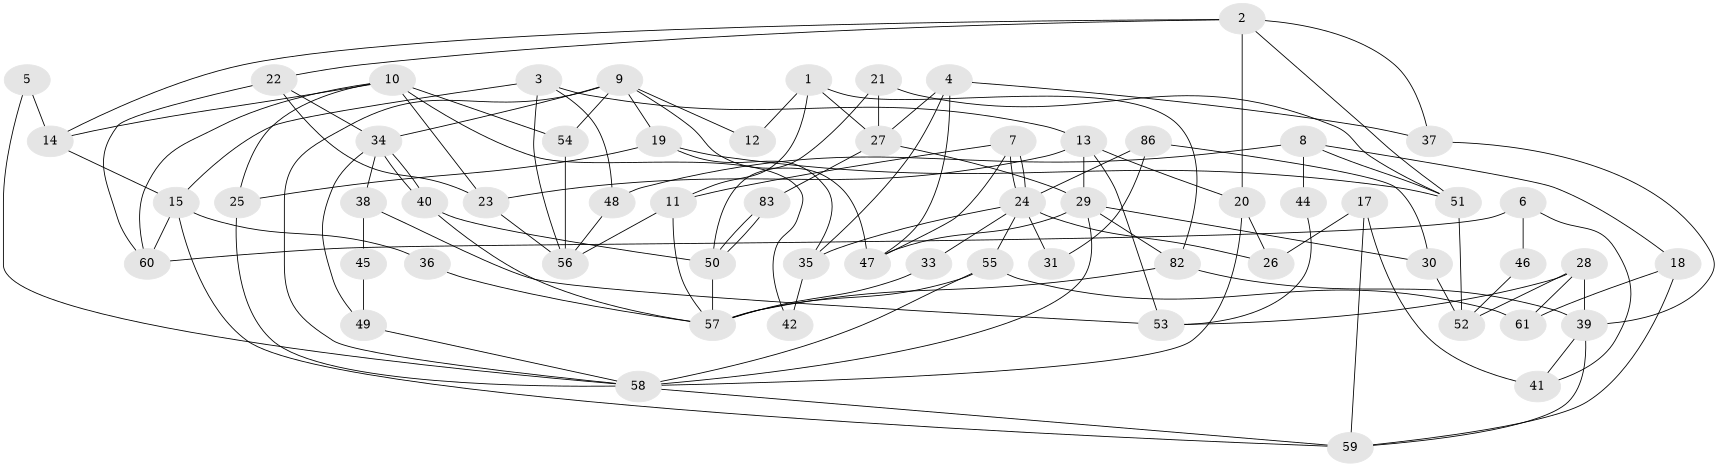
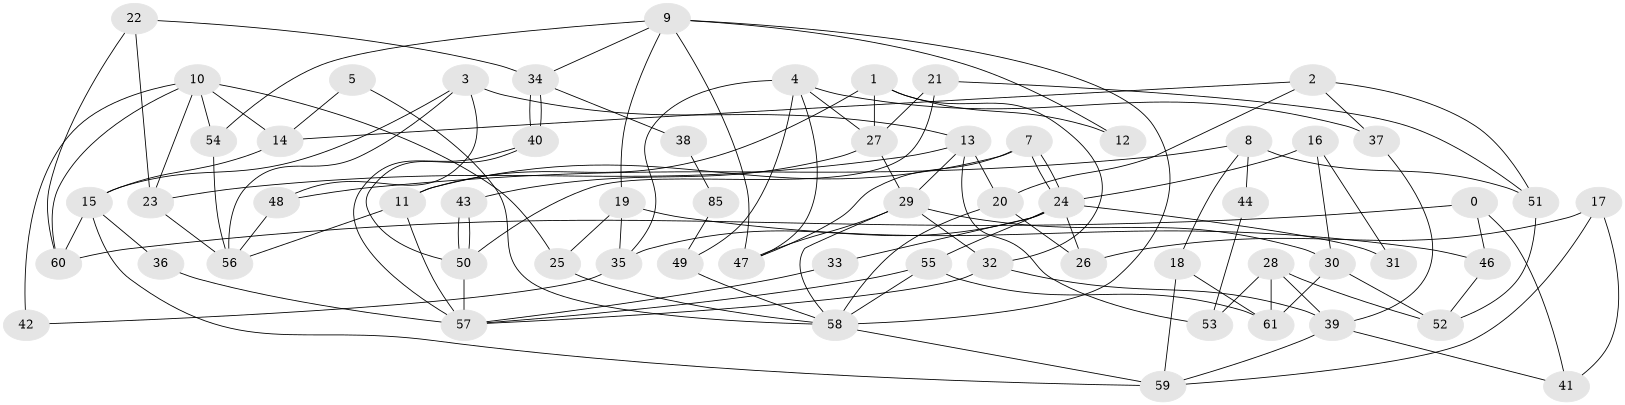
(757, 35) -> none
(1149, 141) -> (1315, 141)
(1059, 172) -> (1055, 233)
(767, 203) -> (464, 203)
(1523, 203) -> (1475, 203)
(323, 229) -> (765, 188)
(364, 264) -> (716, 203)
(1177, 264) -> (990, 264)
none -> (1305, 291)
(753, 300) -> none
